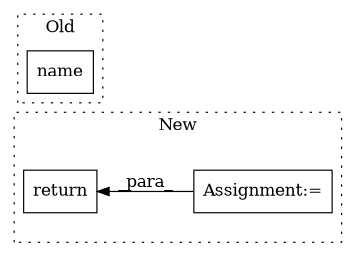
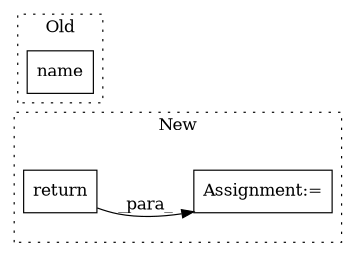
(151, 191) -> (139, 216)
